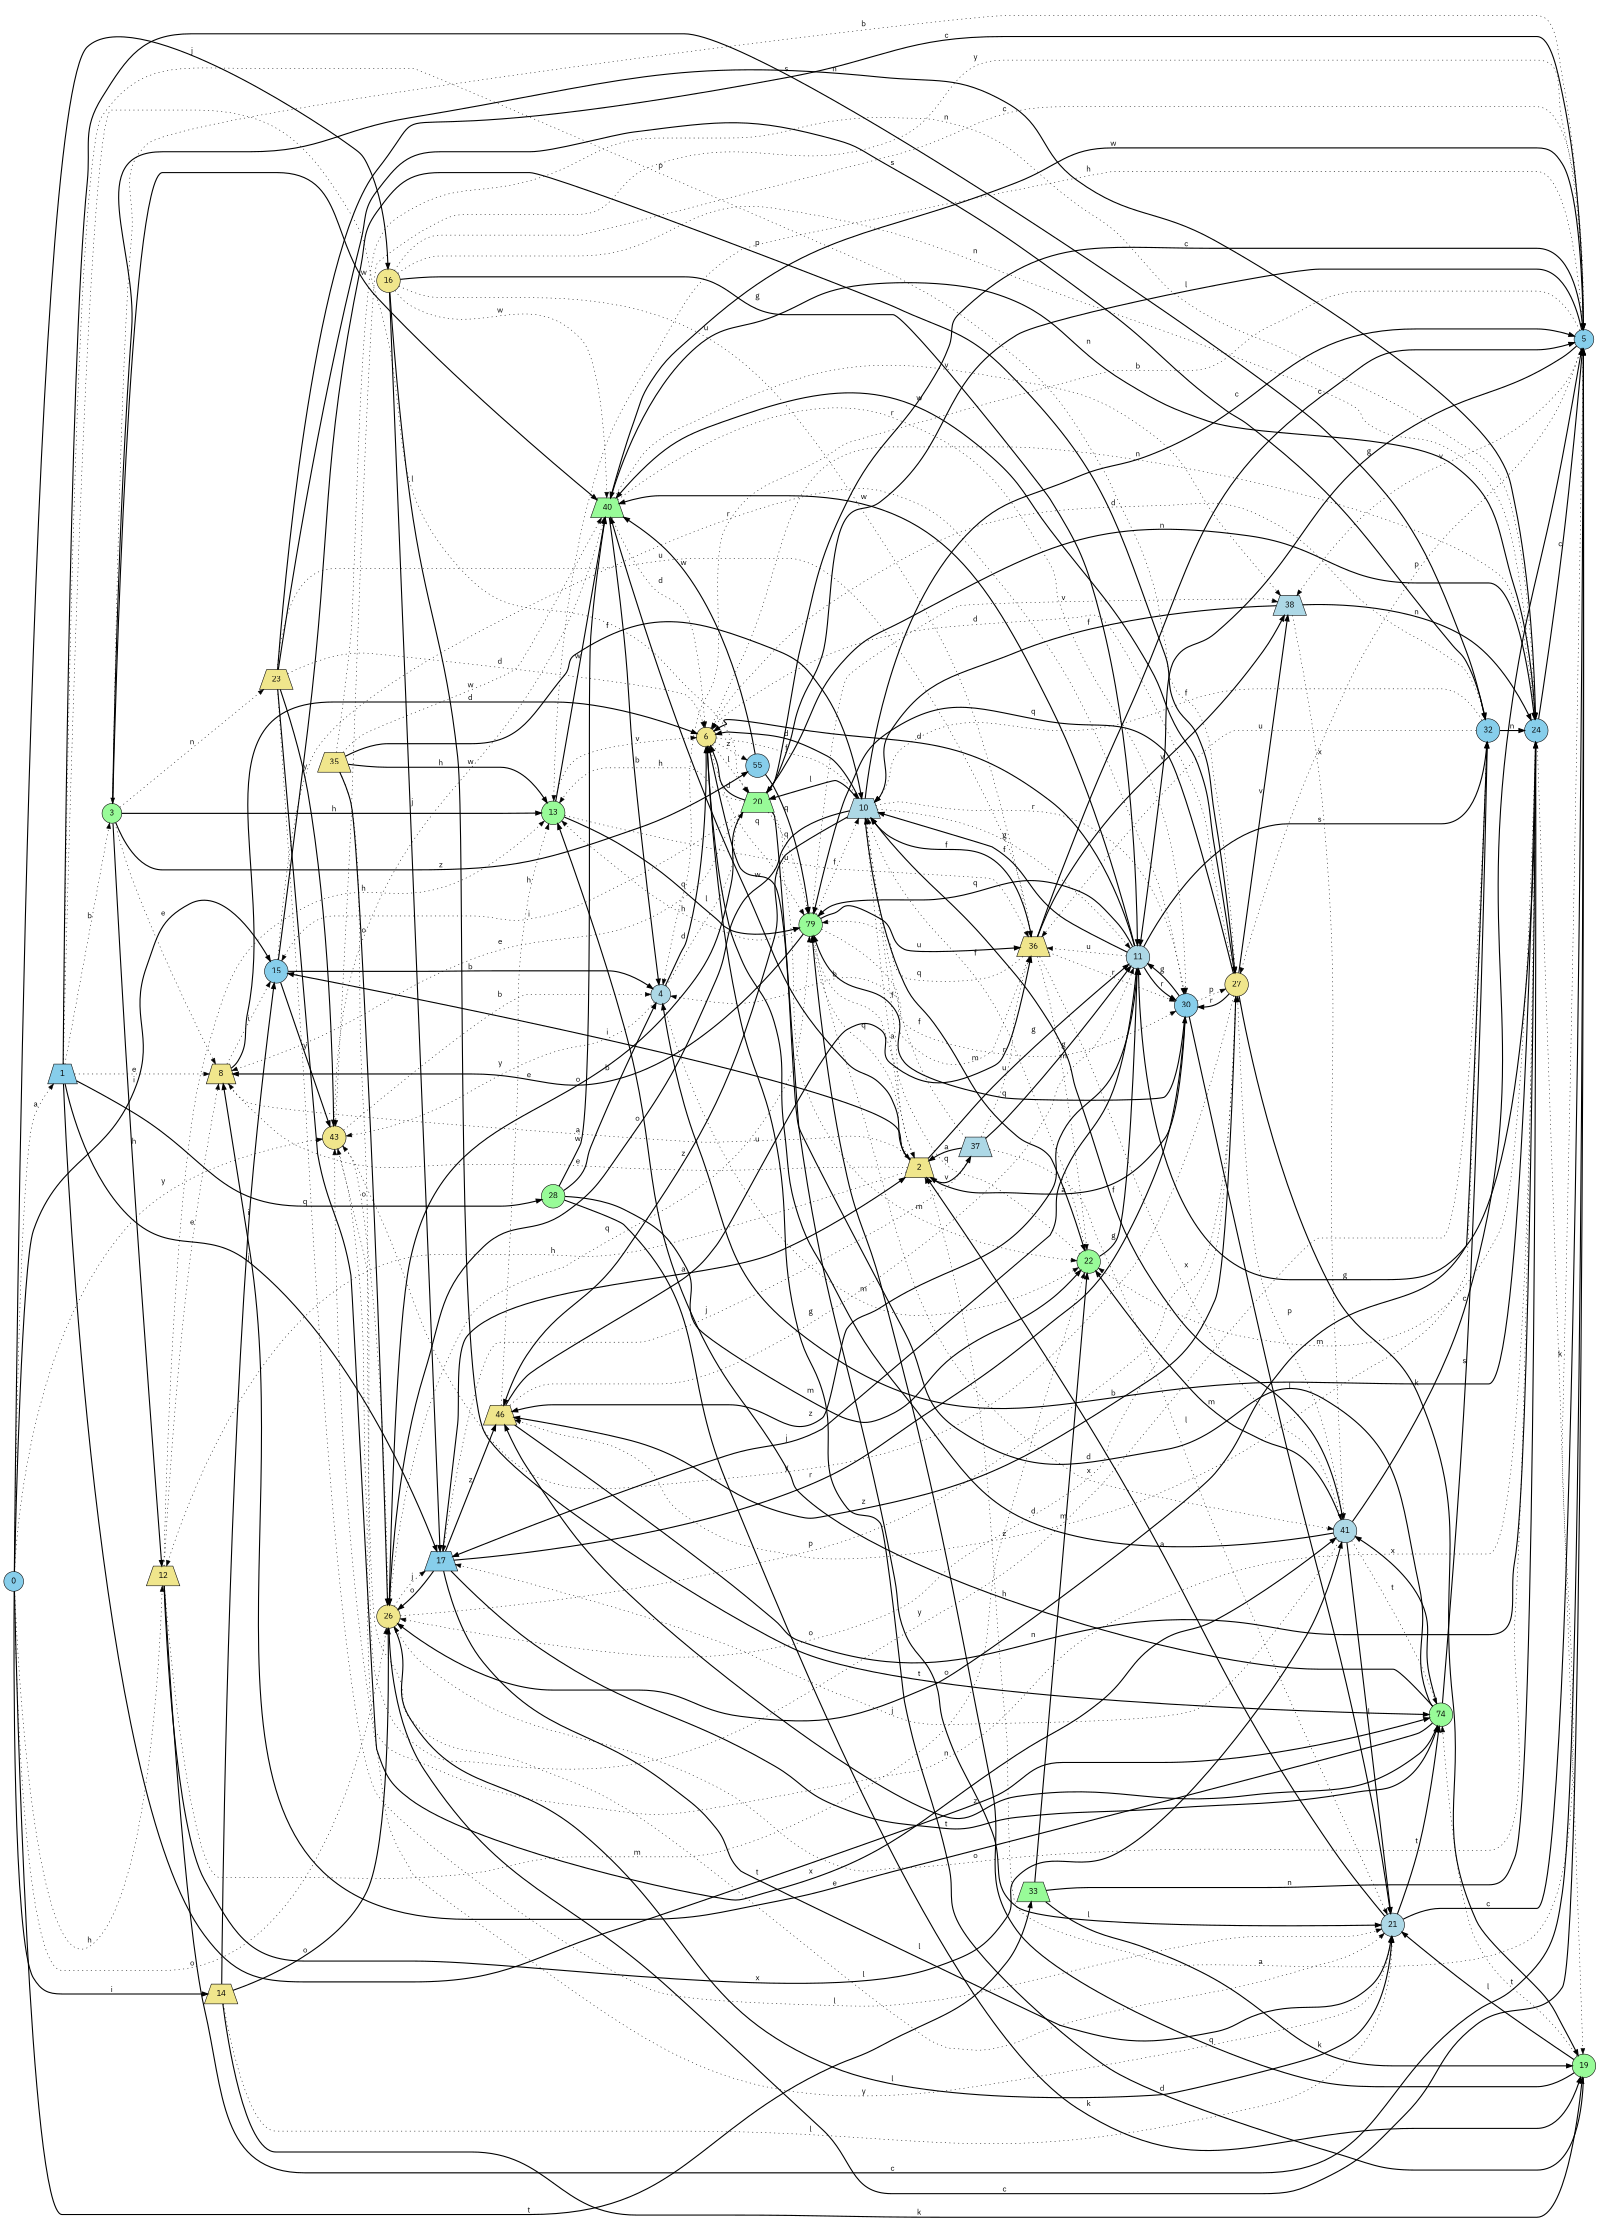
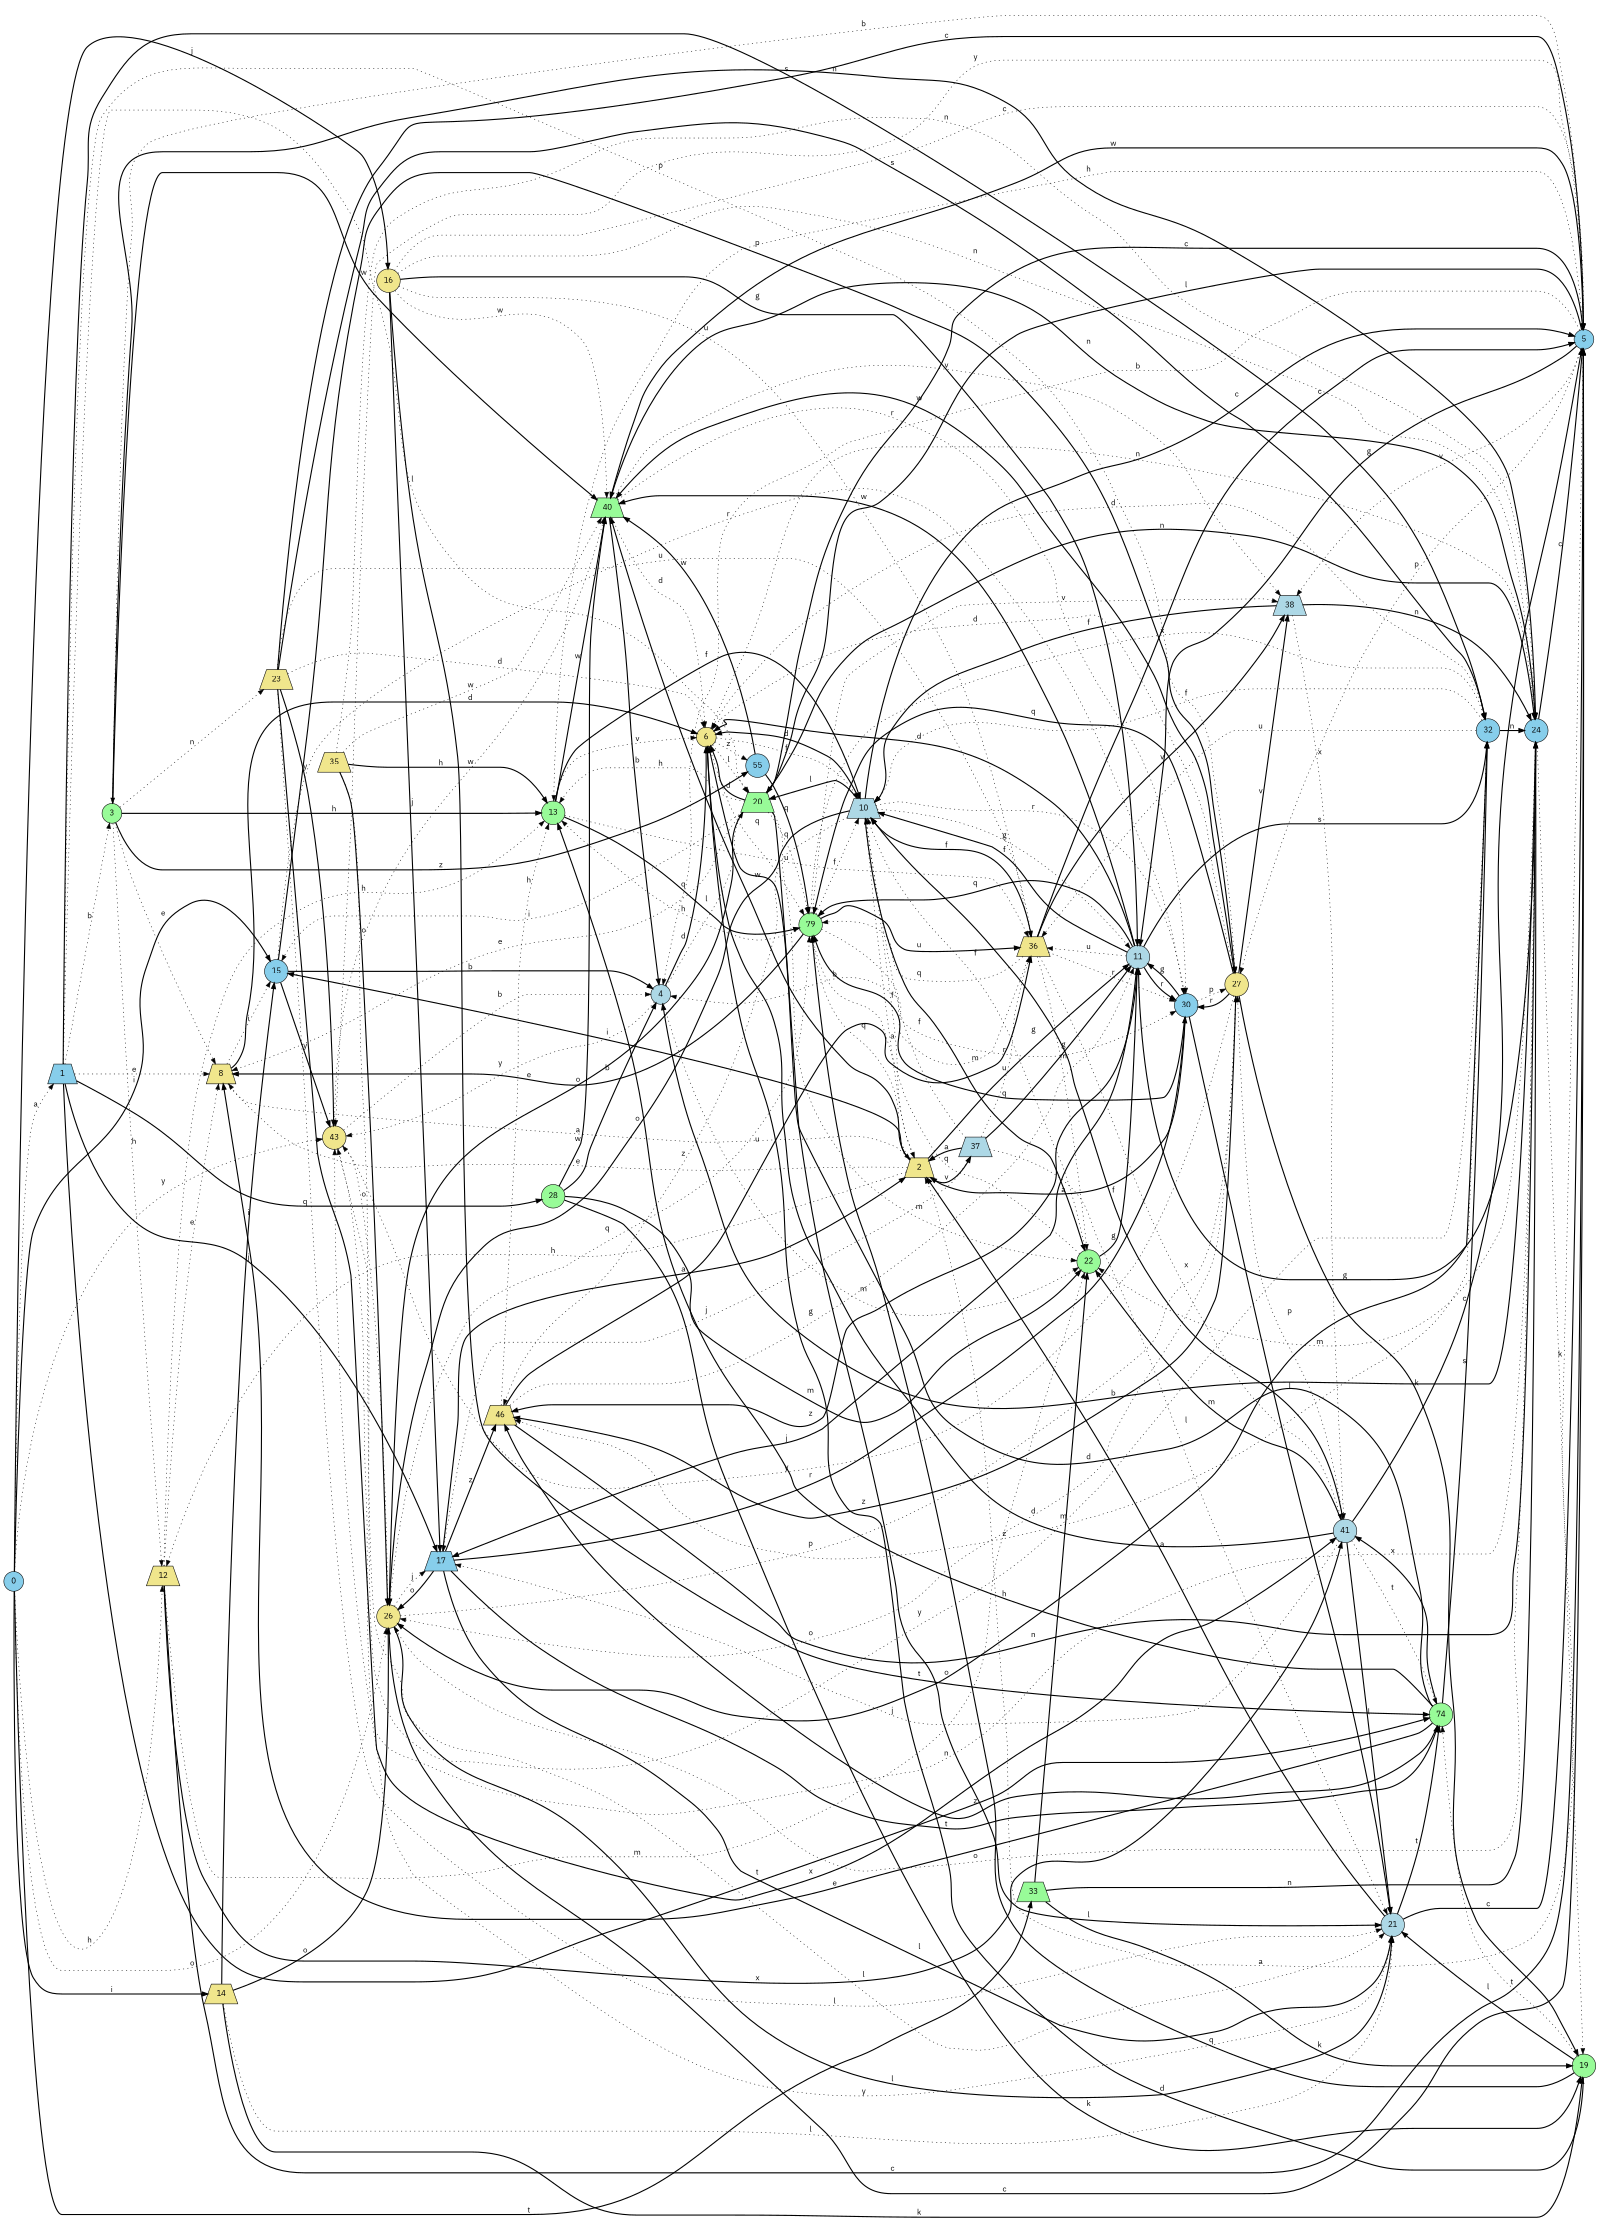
(610, 636) -> (705, 665)
(716, 1102) -> (716, 1102)
(135, 1192) -> (135, 1192)
(947, 1351) -> (1085, 649)
